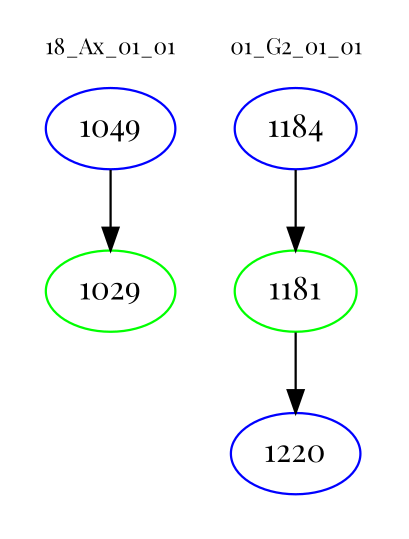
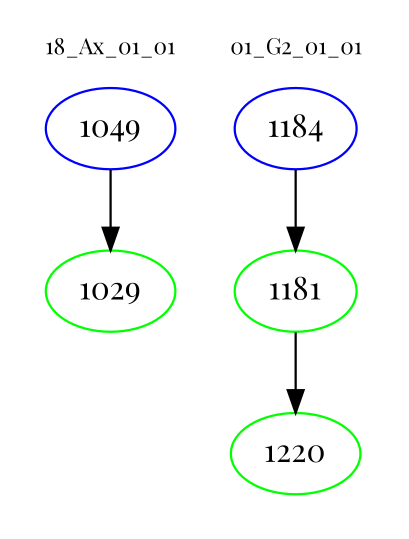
(296, 454) -> (296, 454)
